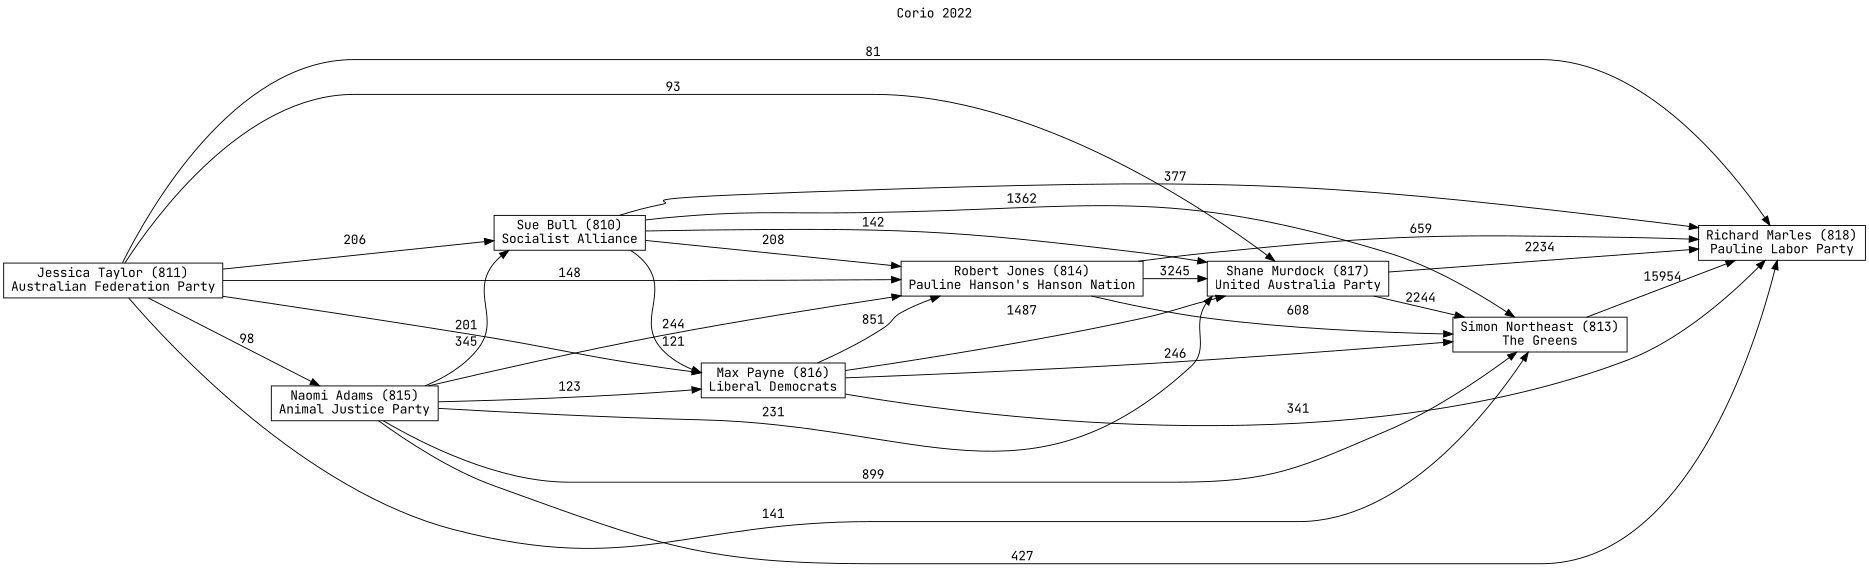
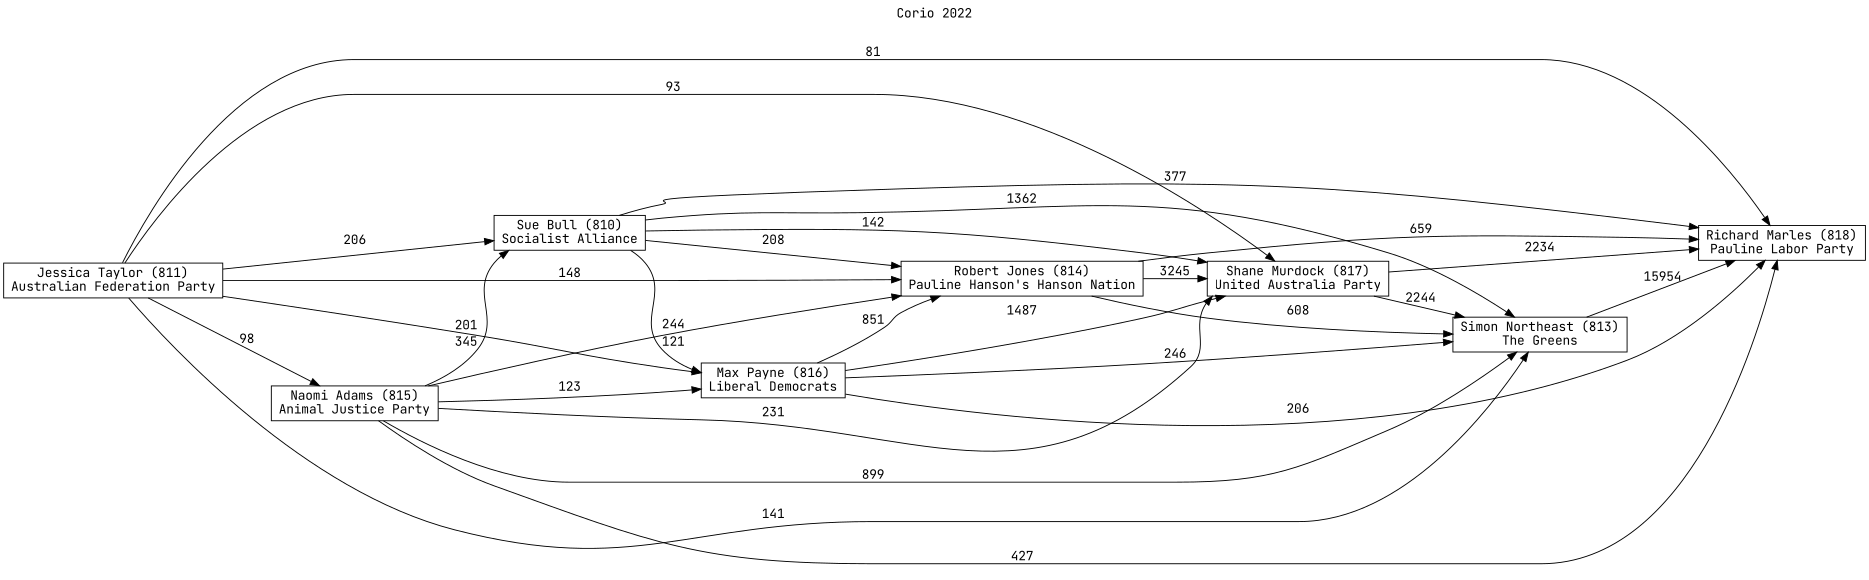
(1298, 409) -> (1298, 409)
